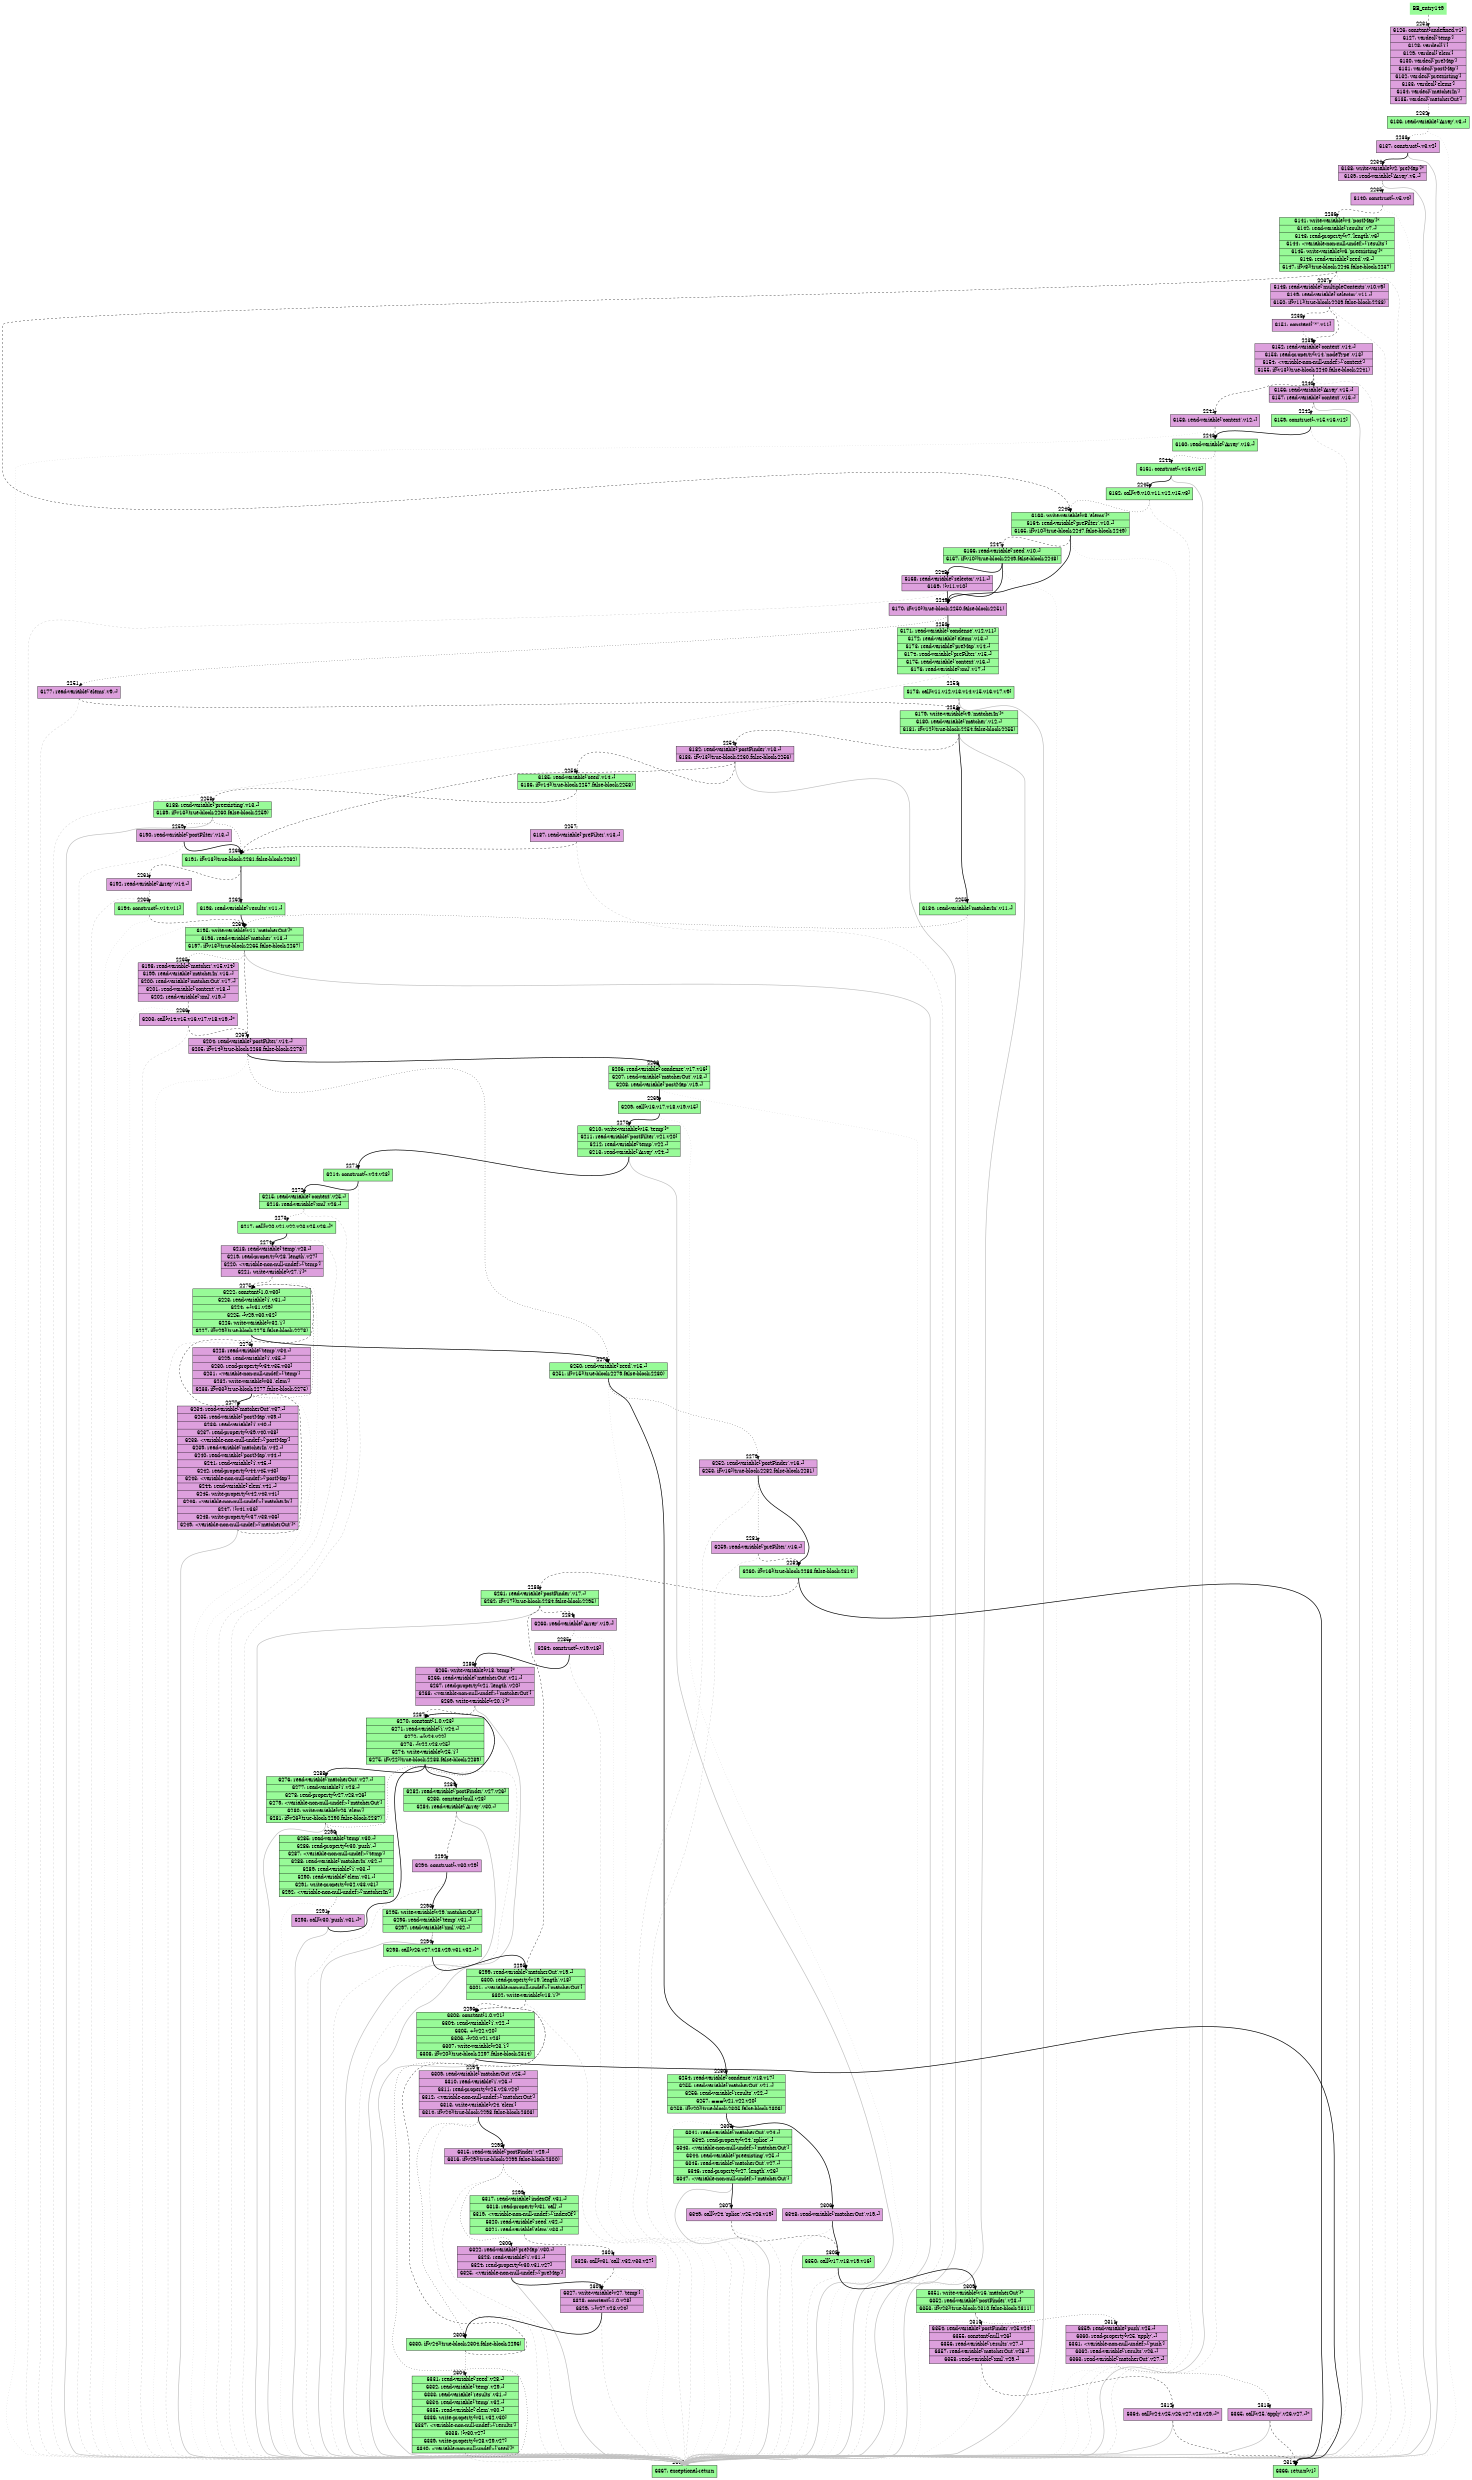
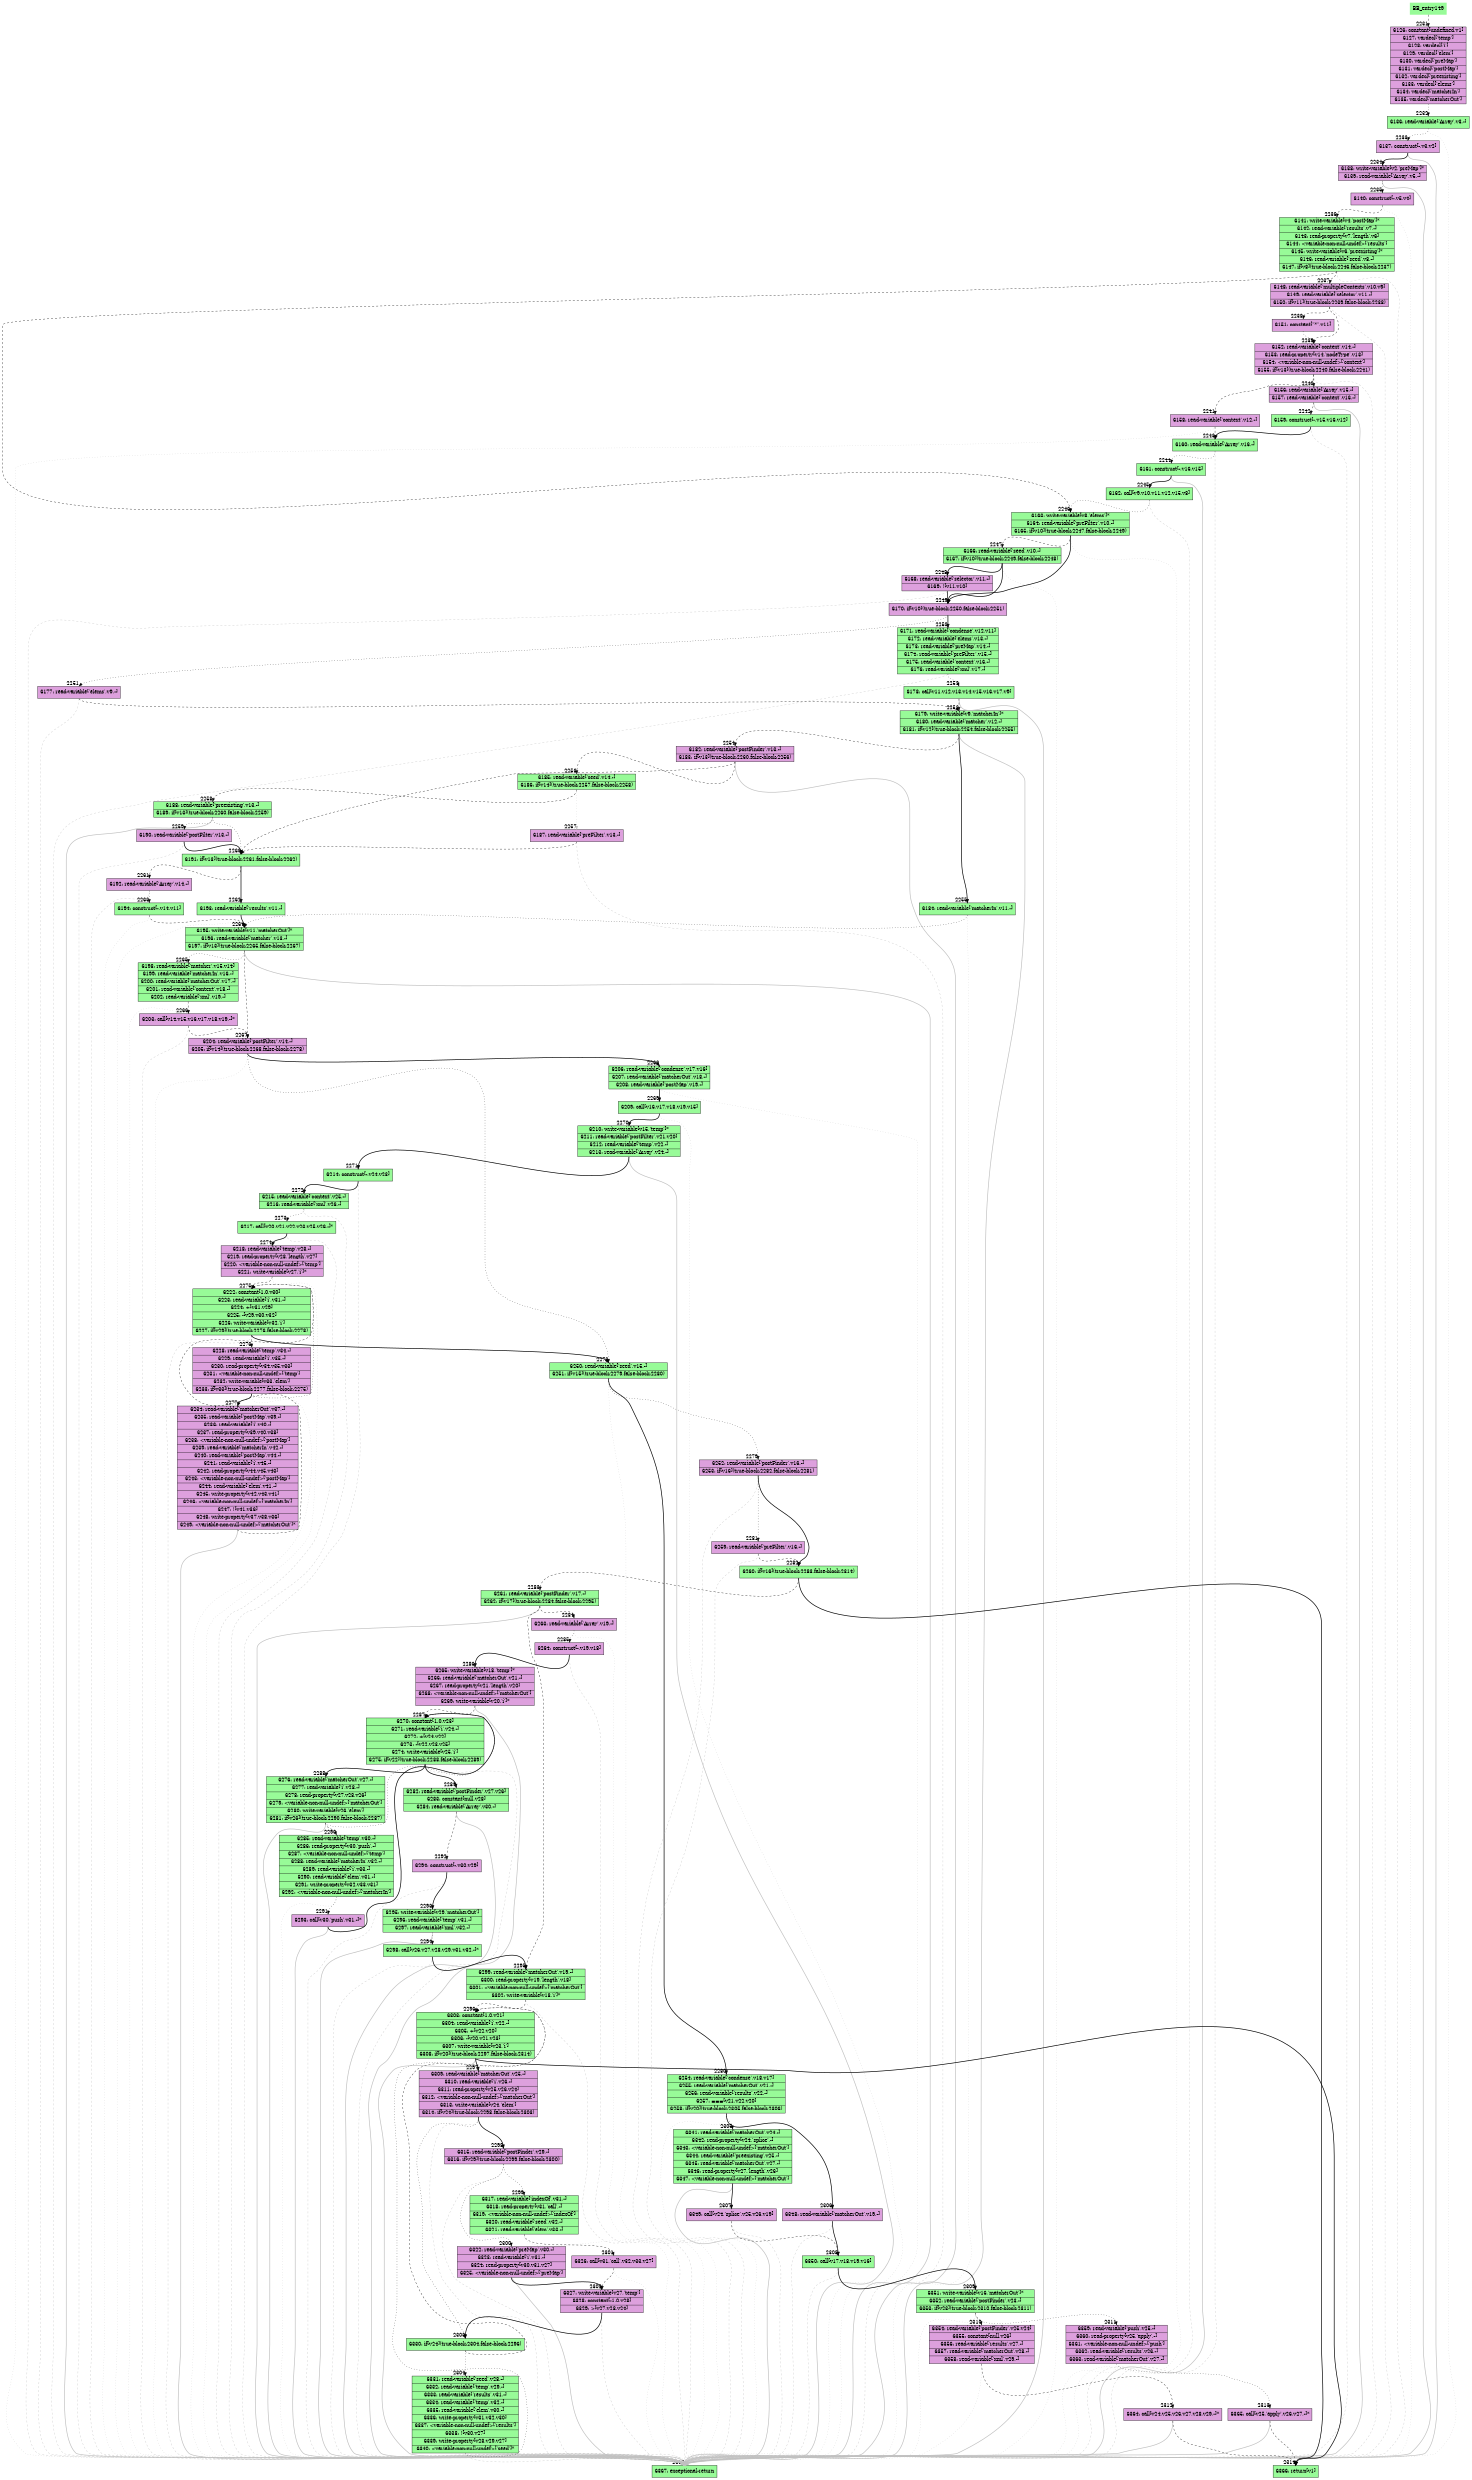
(188, 982) -> (188, 982)
(476, 2063) -> (476, 2063)
